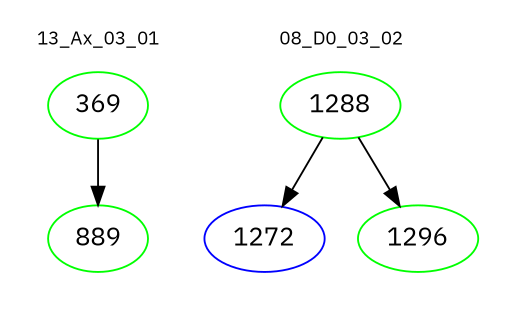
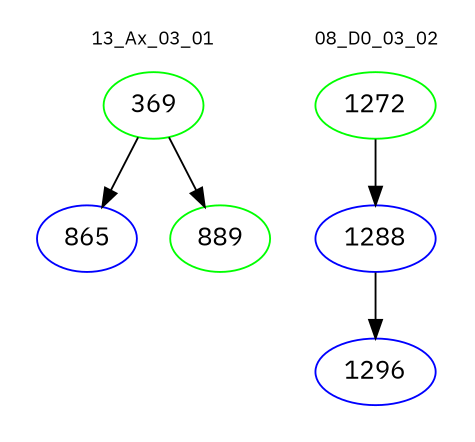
(340, 105) -> (376, 239)
(307, 164) -> (376, 163)
none -> (87, 239)
(265, 239) -> (376, 105)
(418, 239) -> (376, 372)
